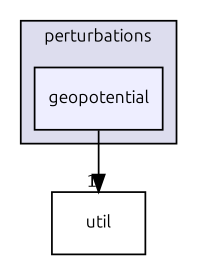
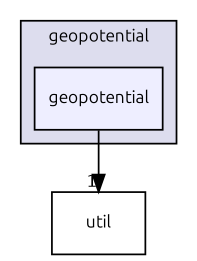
(99, 37) -> (99, 37)
